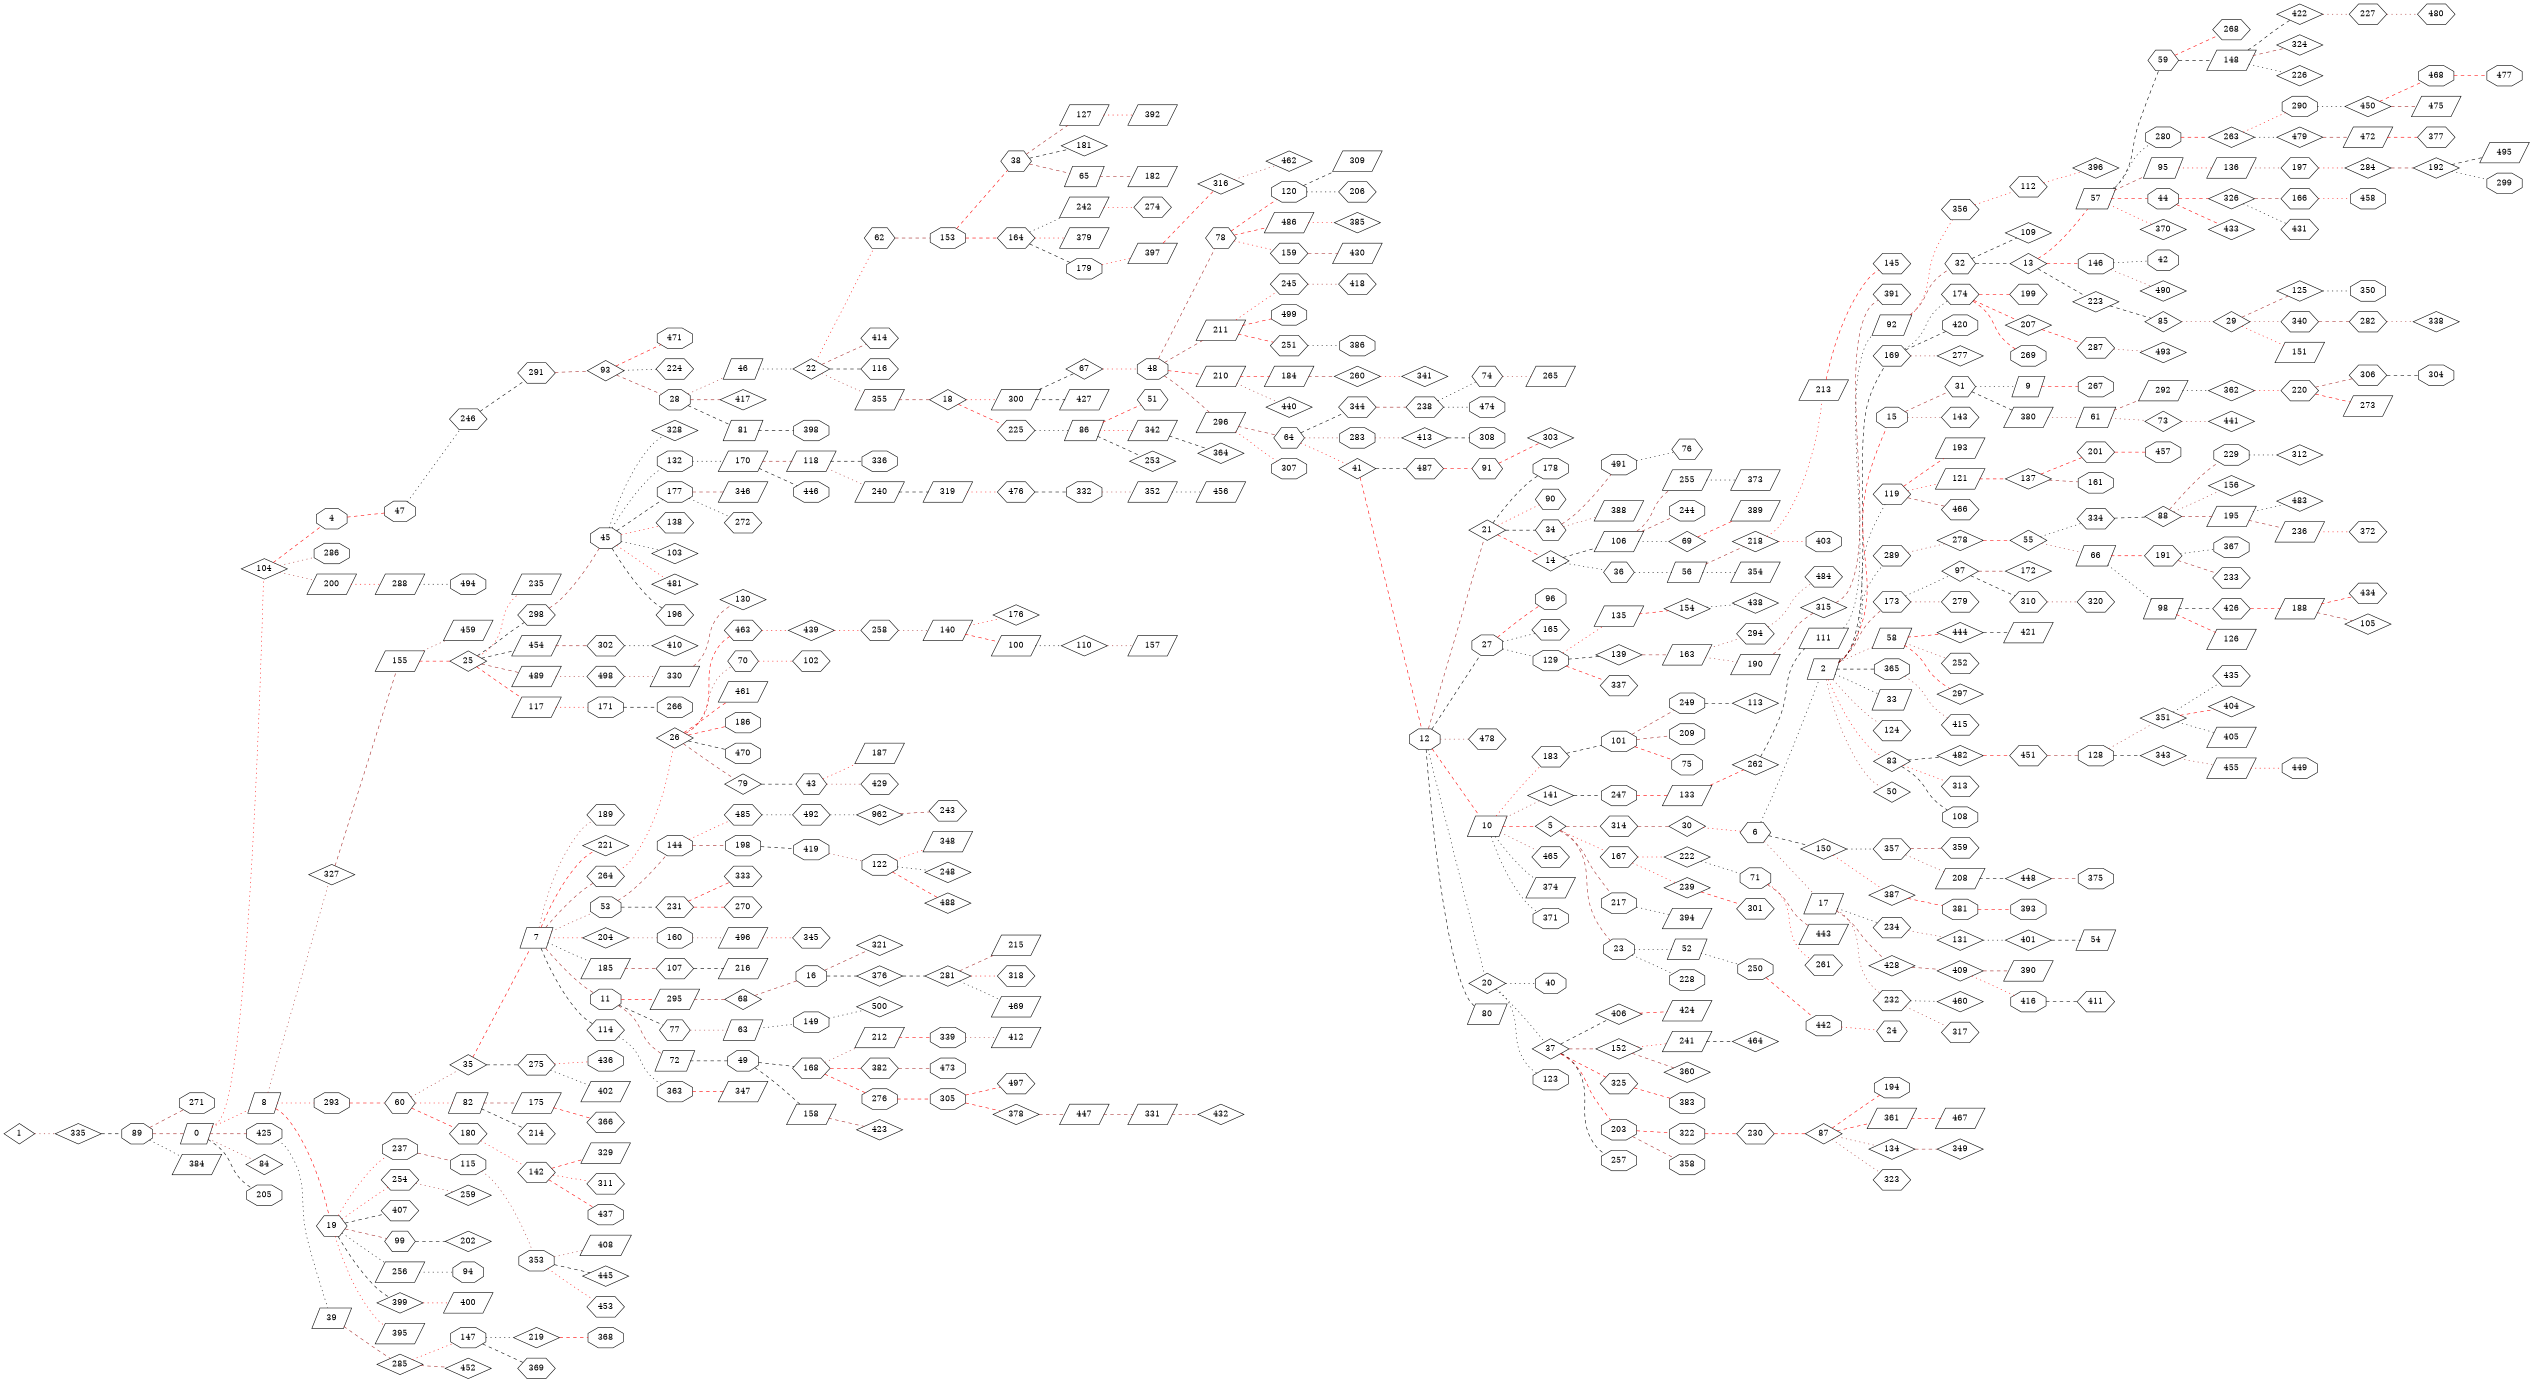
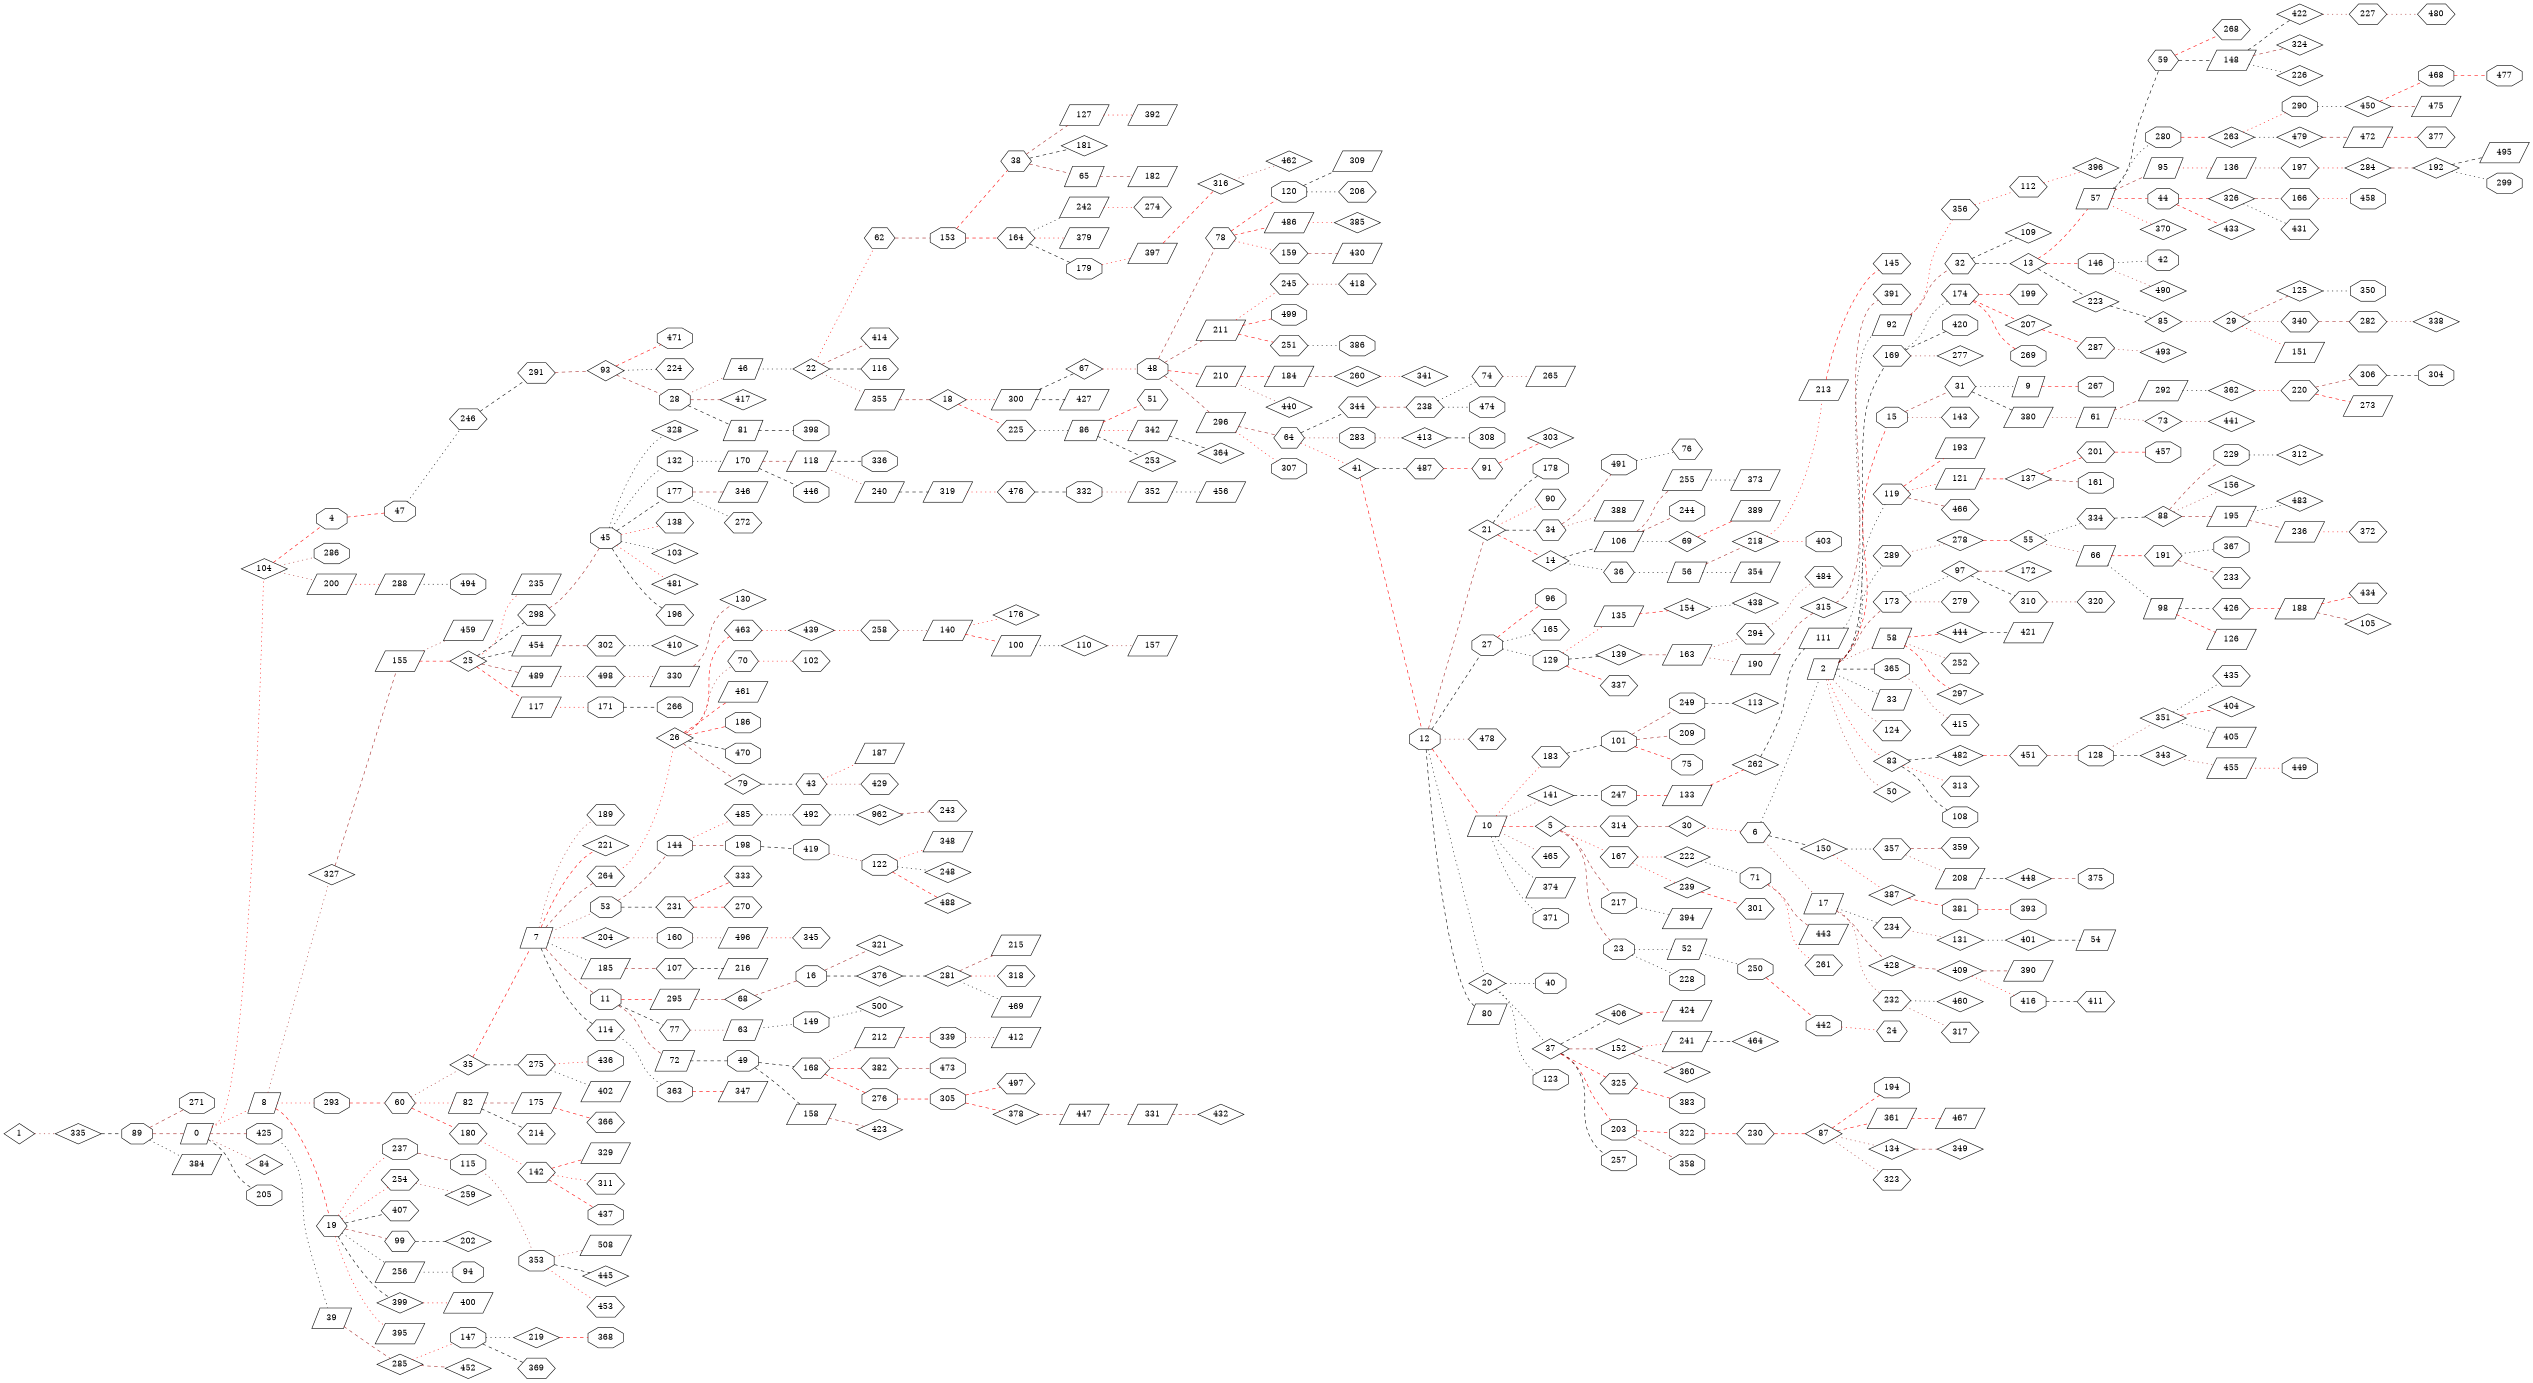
(606, 1245) -> (606, 1245)
